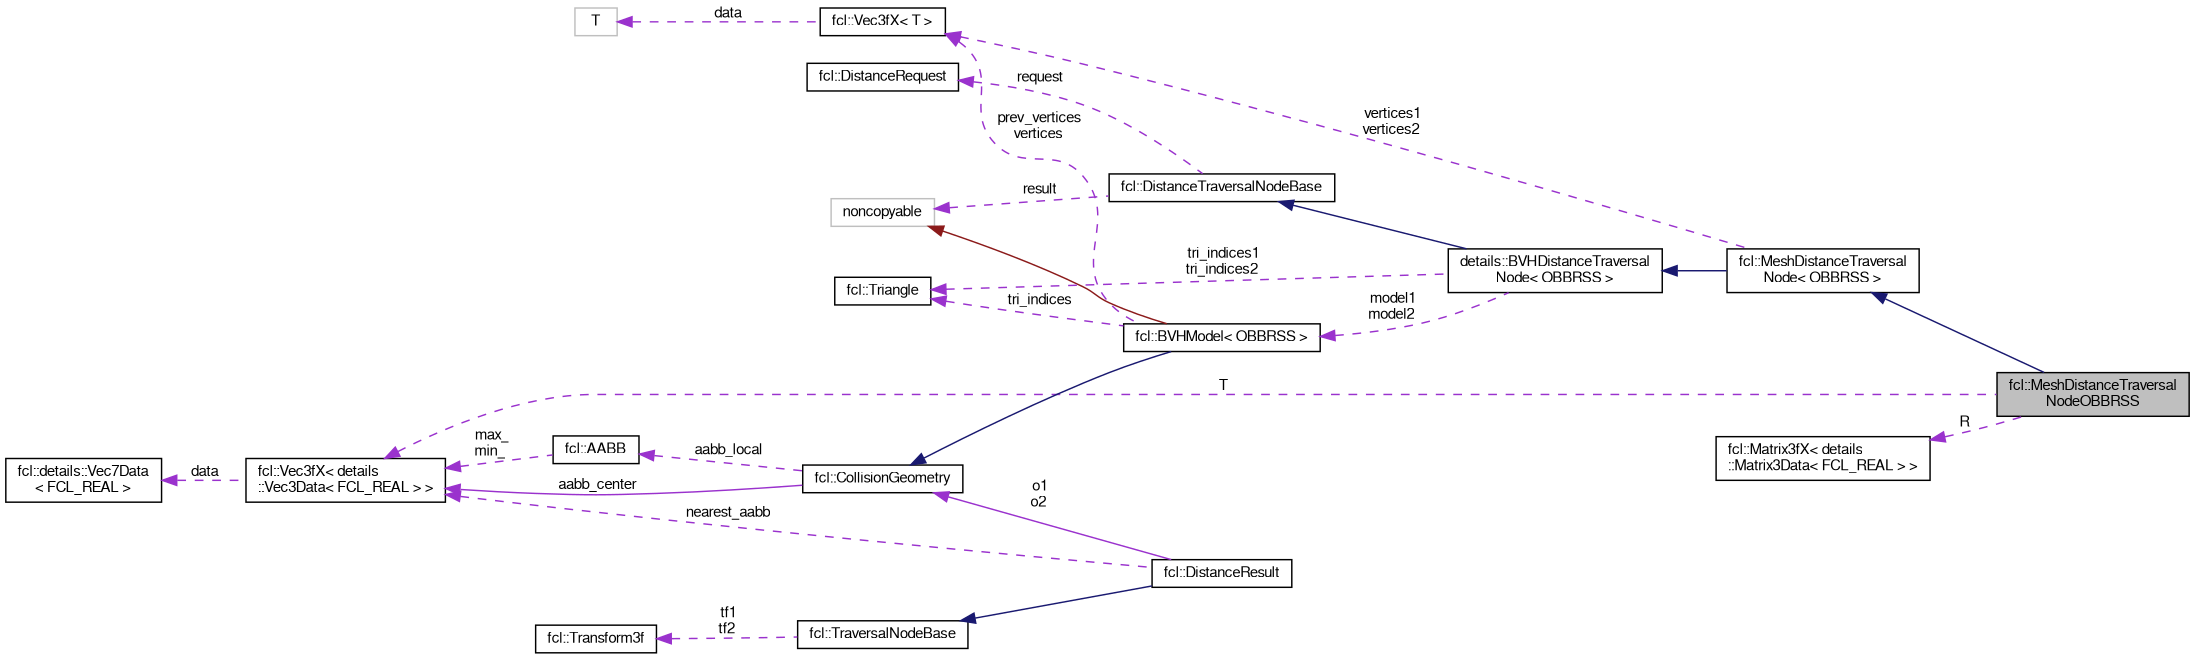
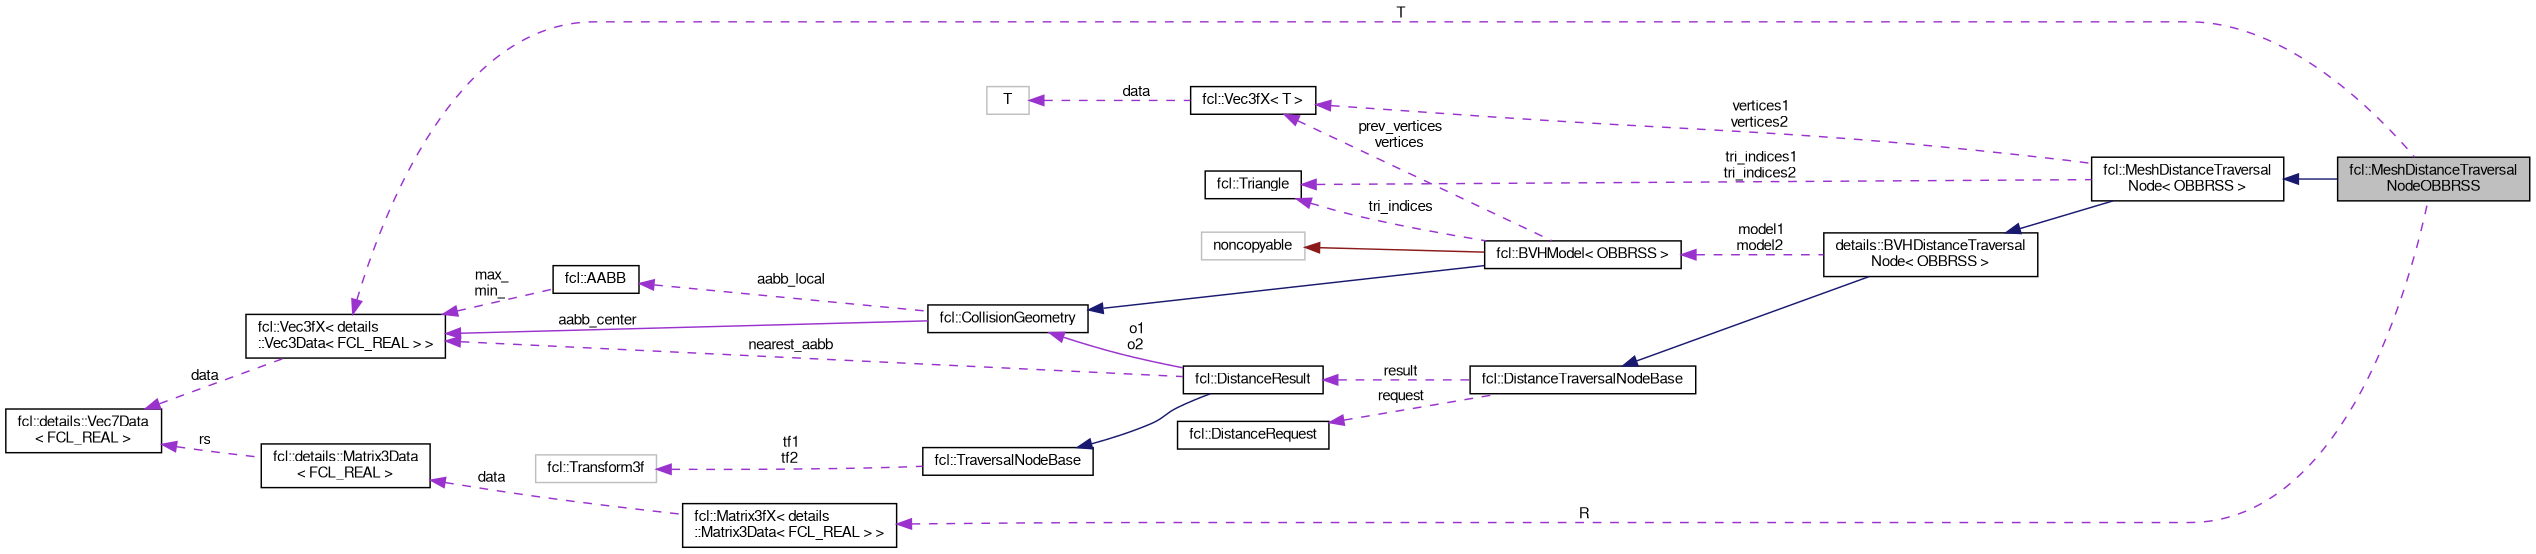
(1029, 202) -> (1404, 380)
(1197, 282) -> (1704, 182)
none -> (346, 466)
(596, 639) -> (596, 469)
